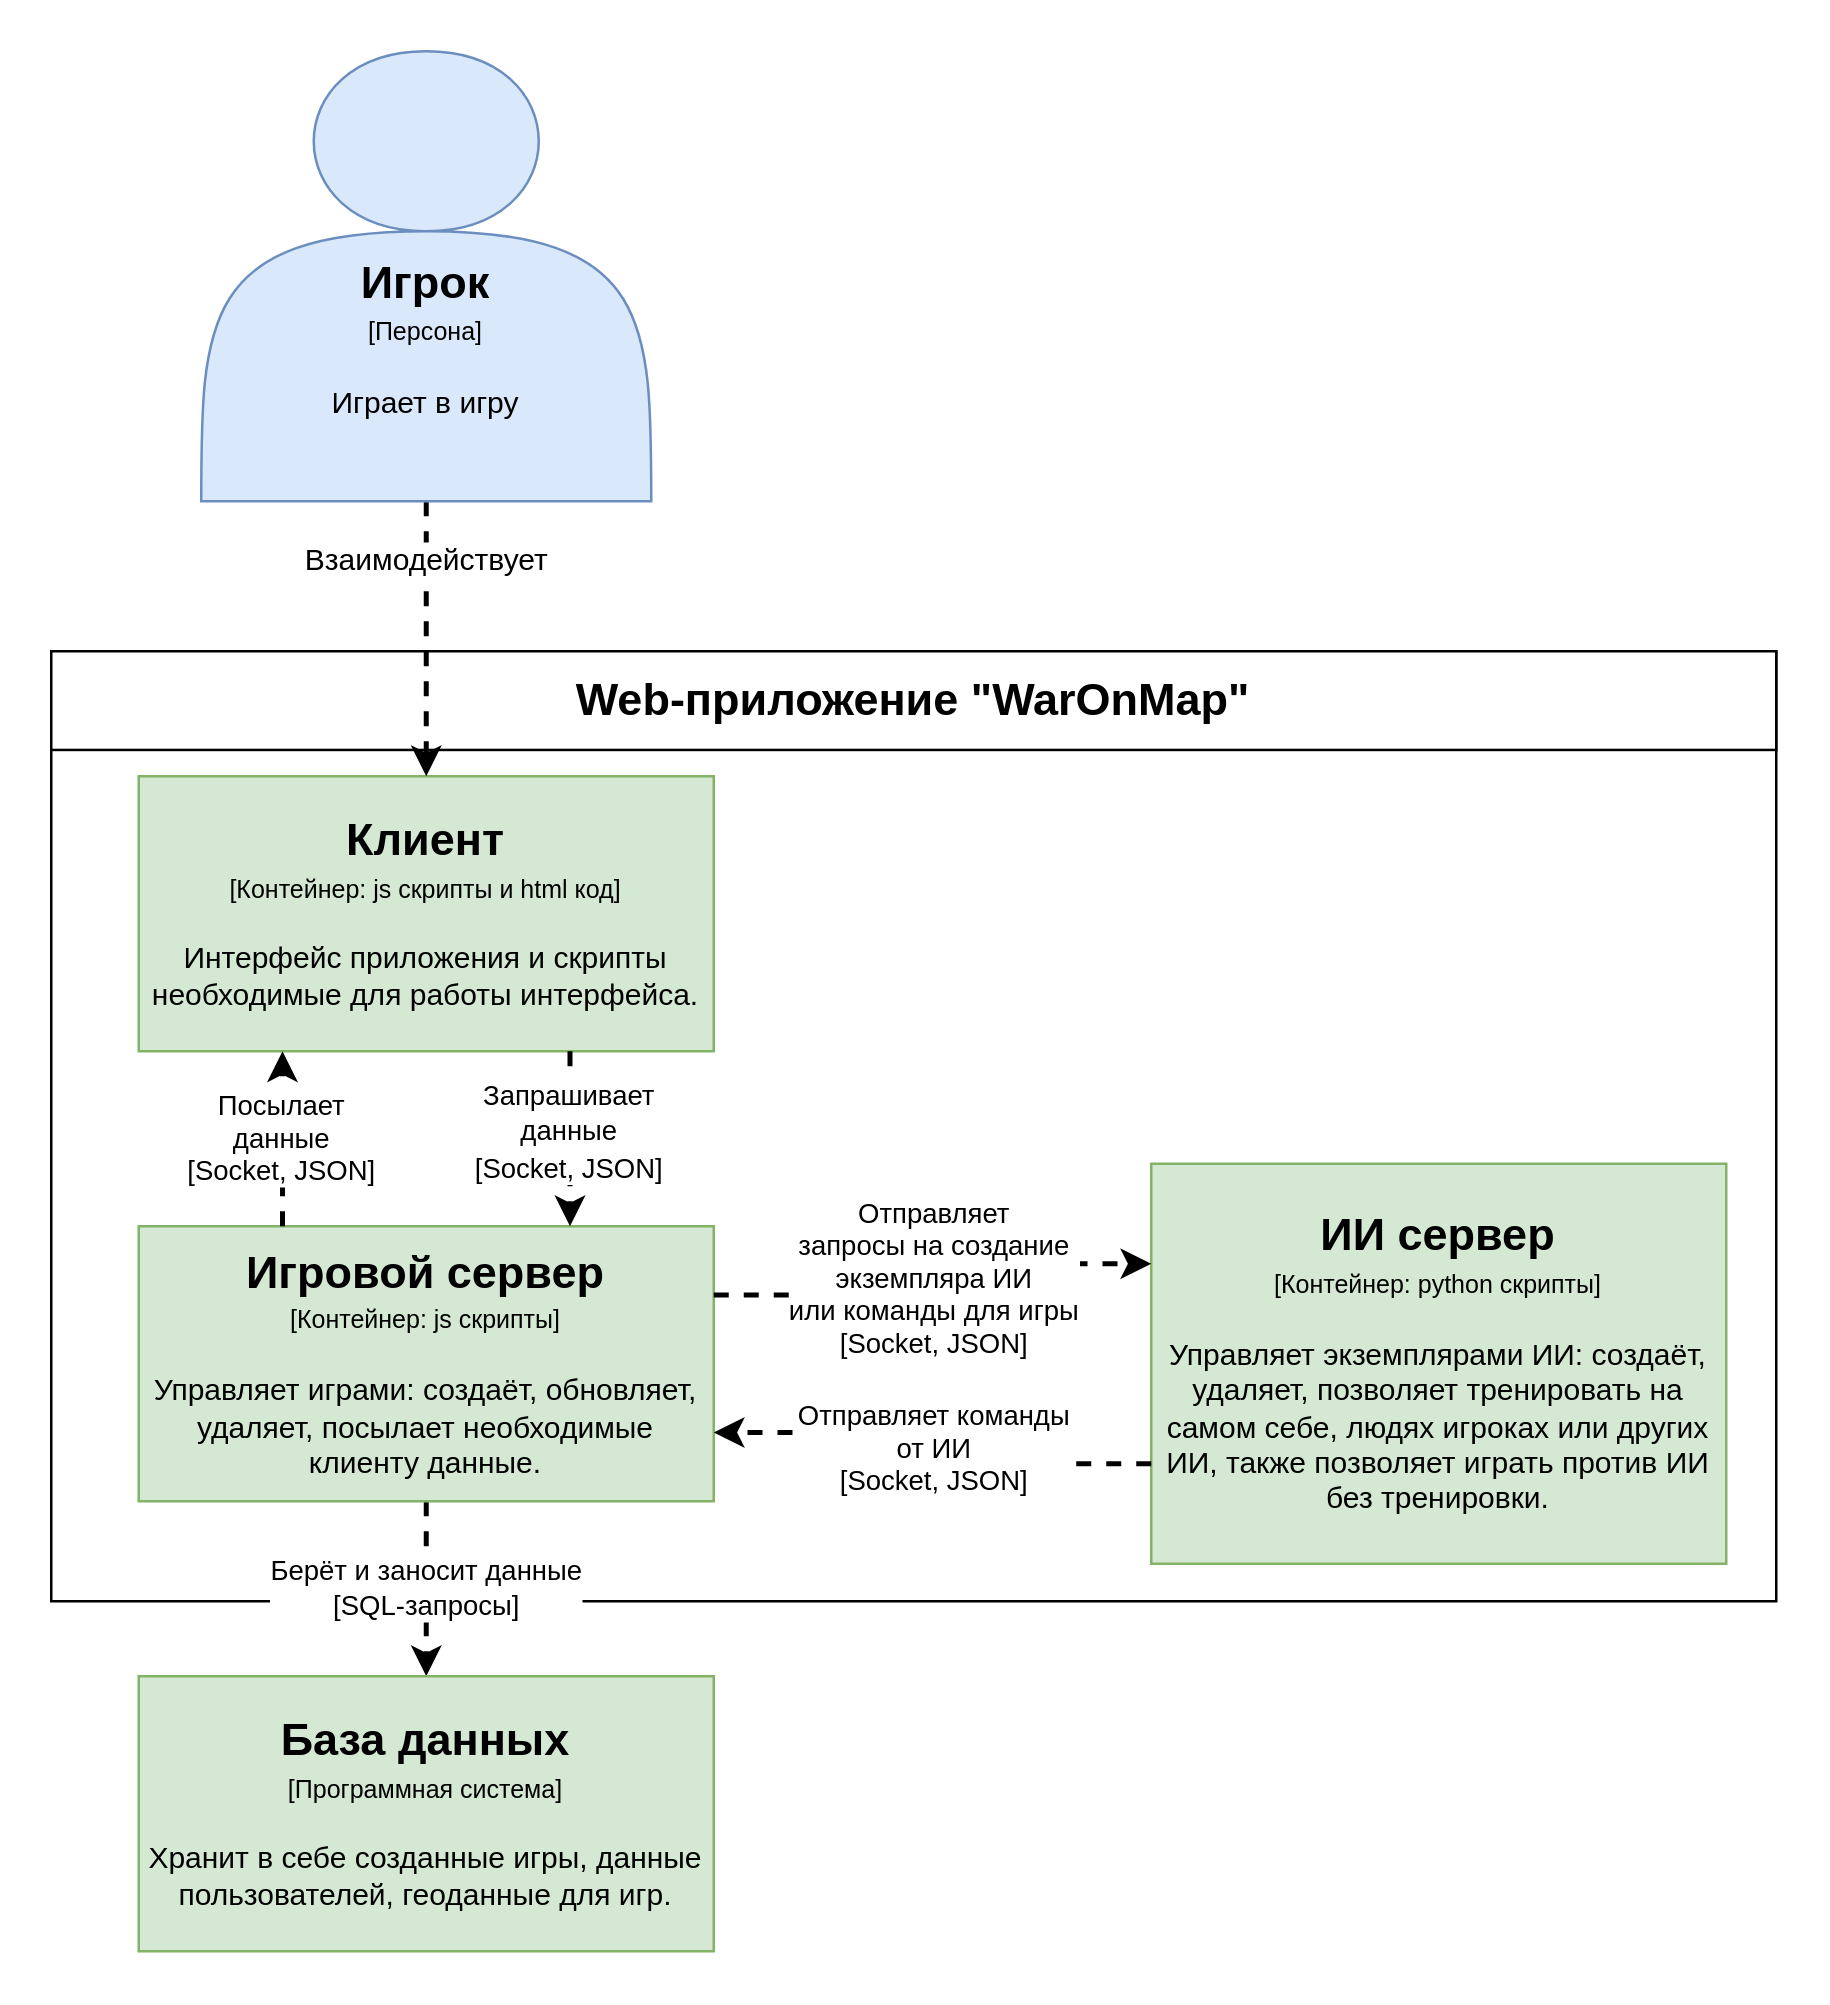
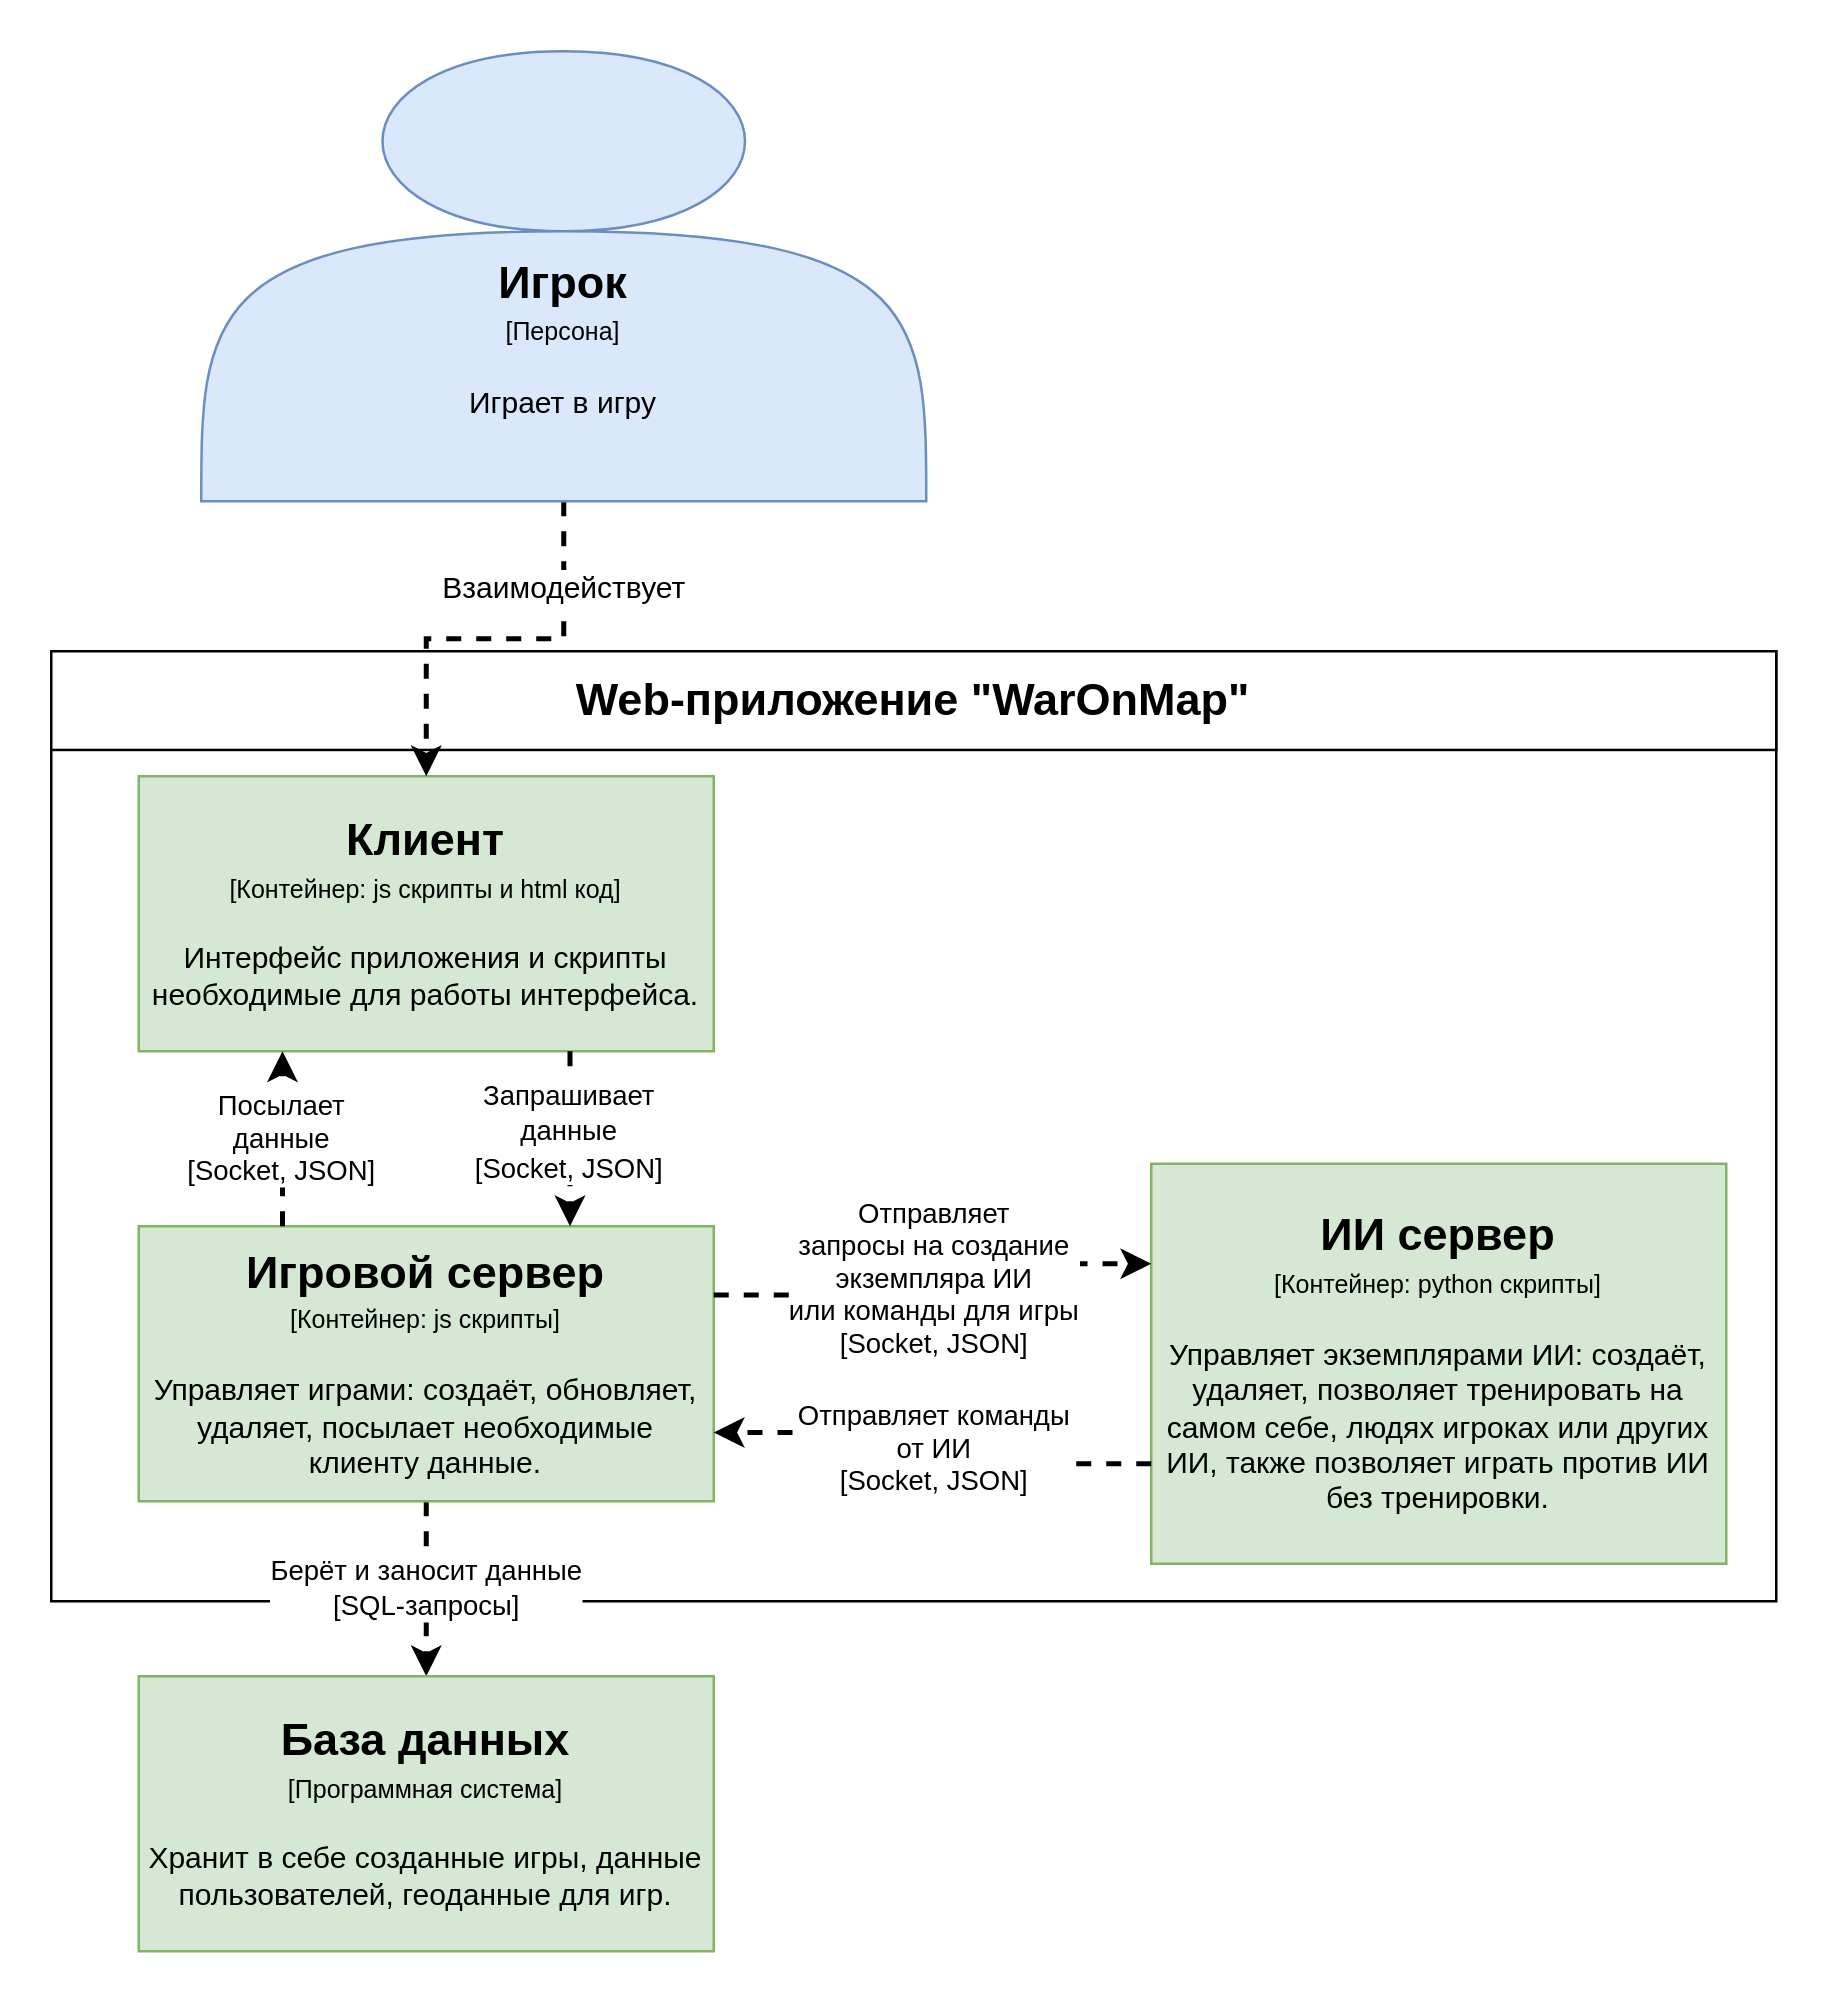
(426, 276) -> (564, 276)
